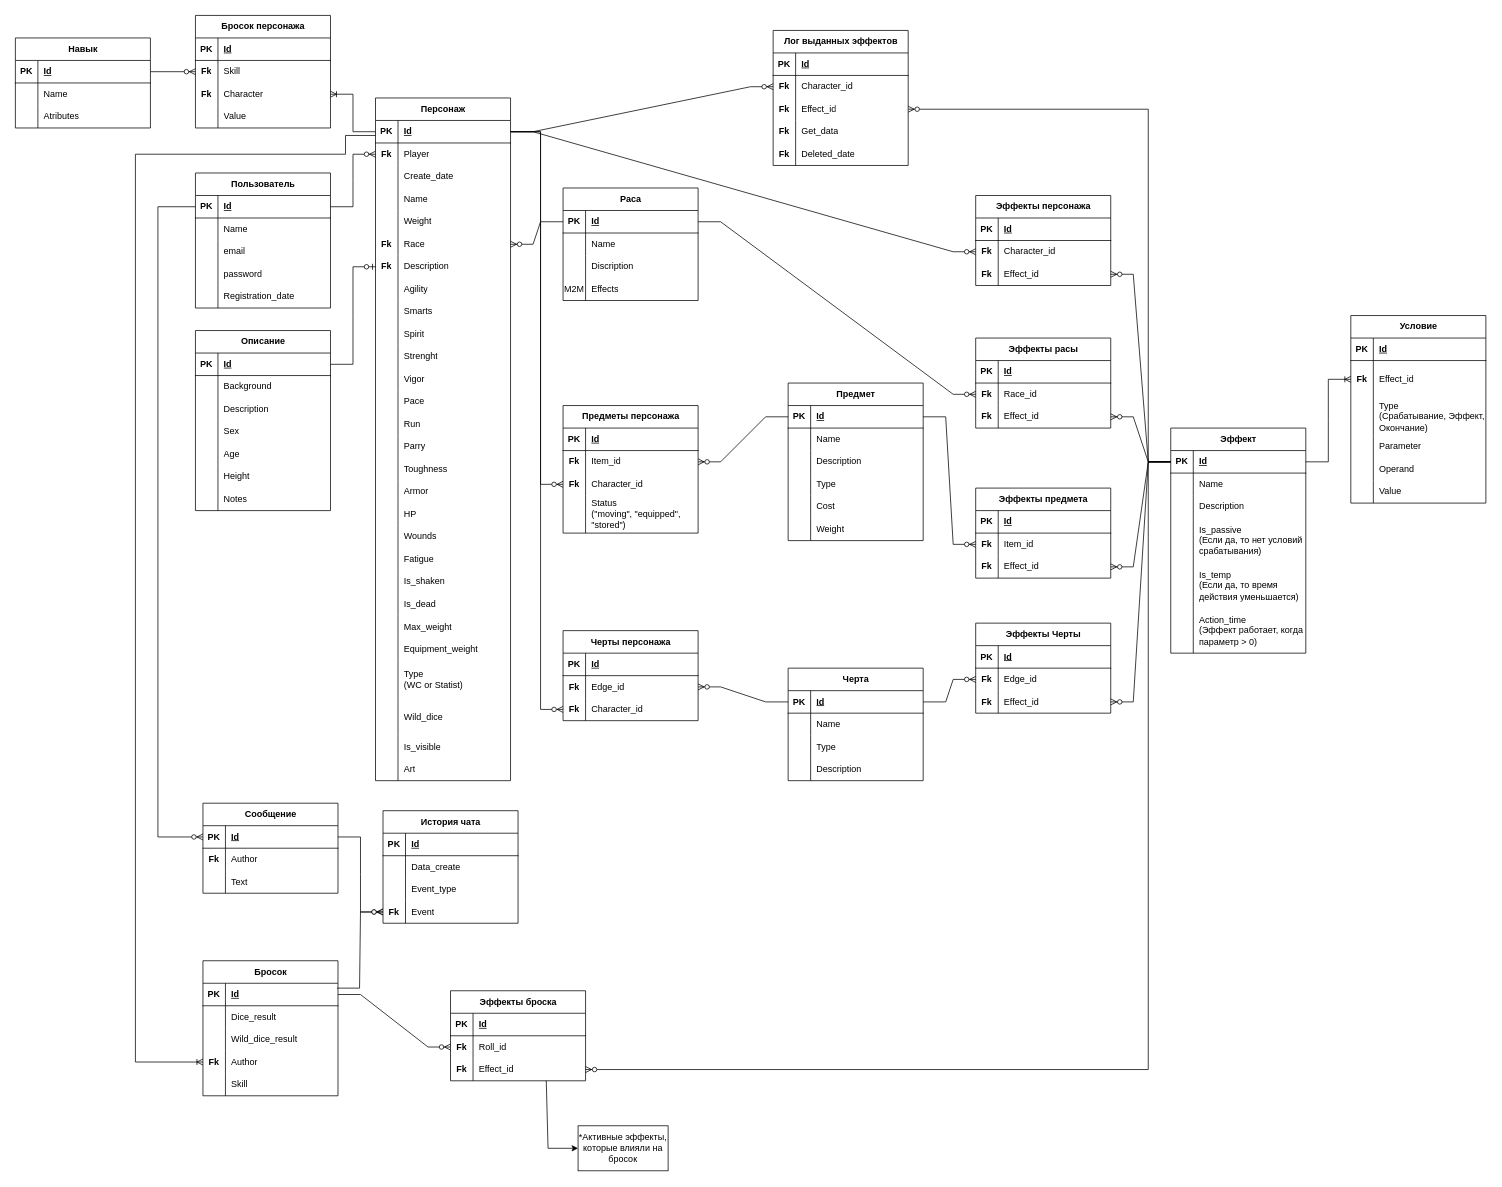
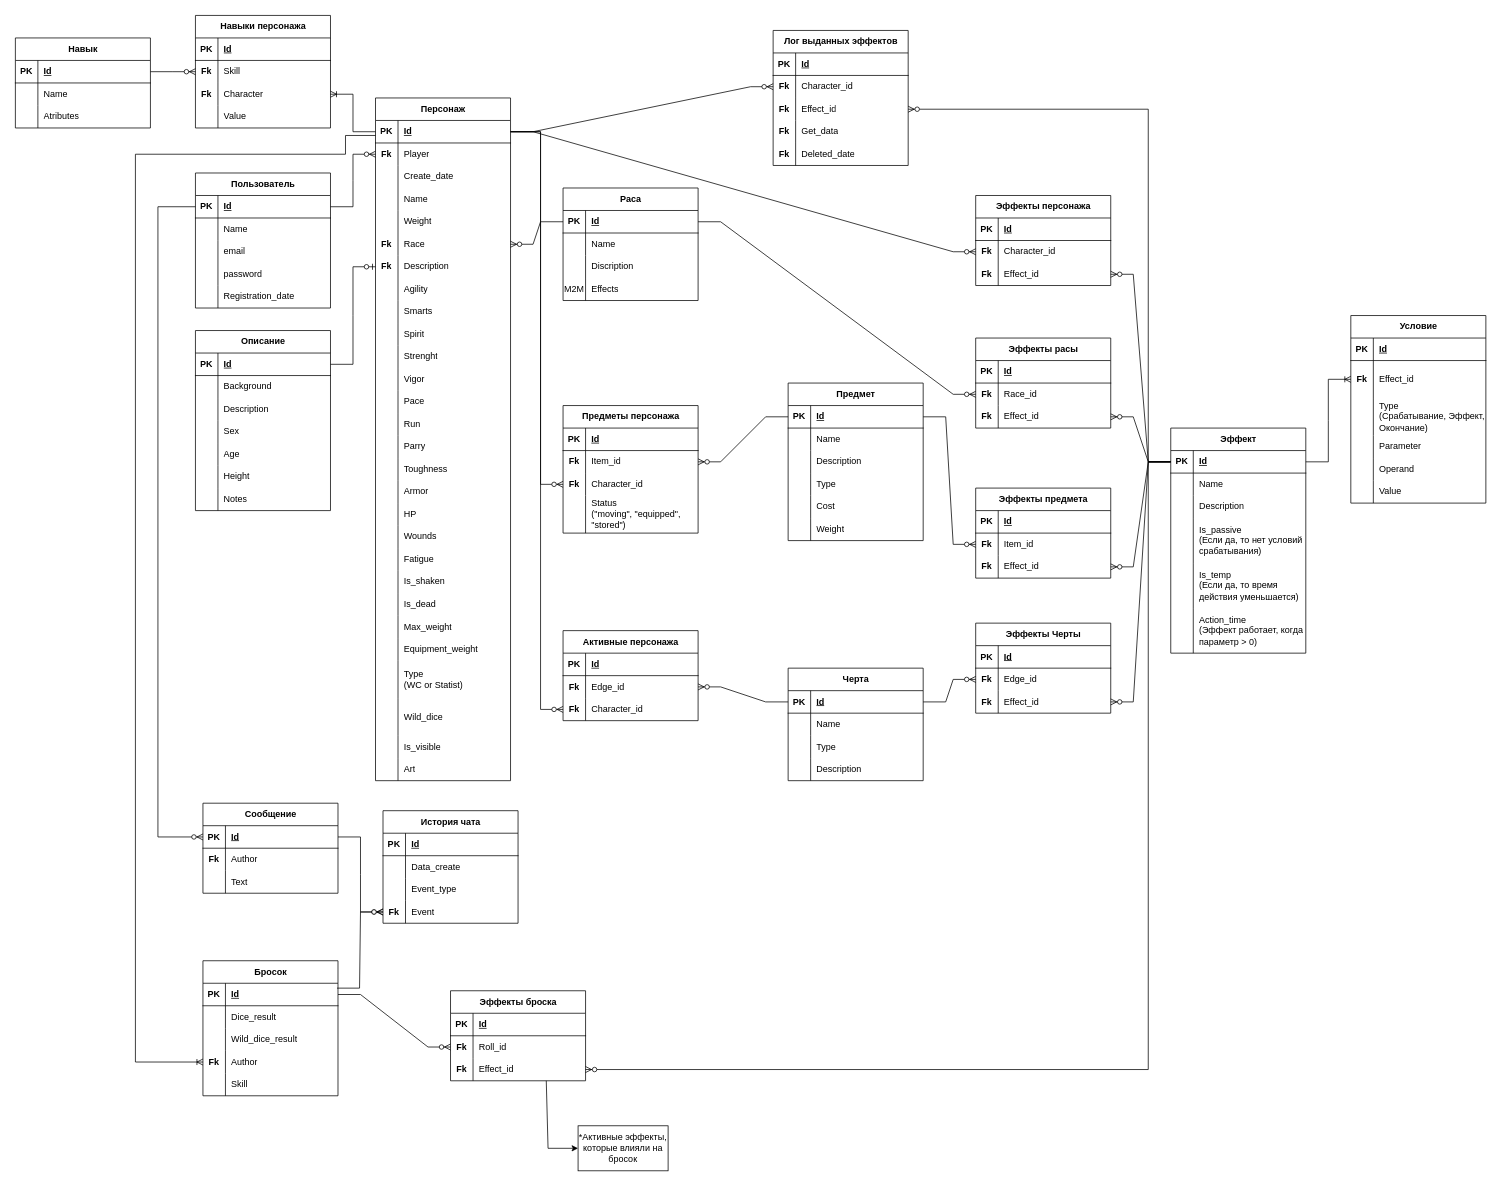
(263, 27) -> (263, 27)
(631, 642) -> (631, 642)
